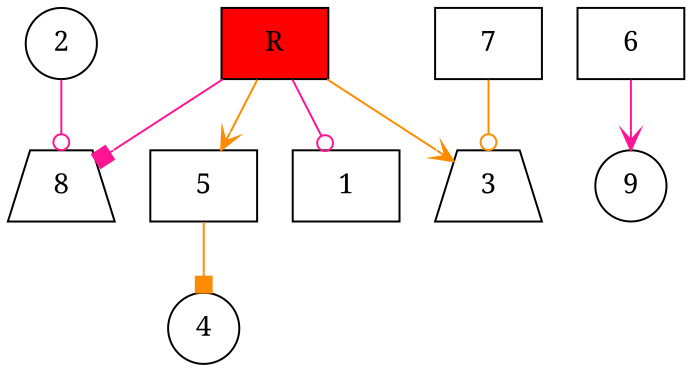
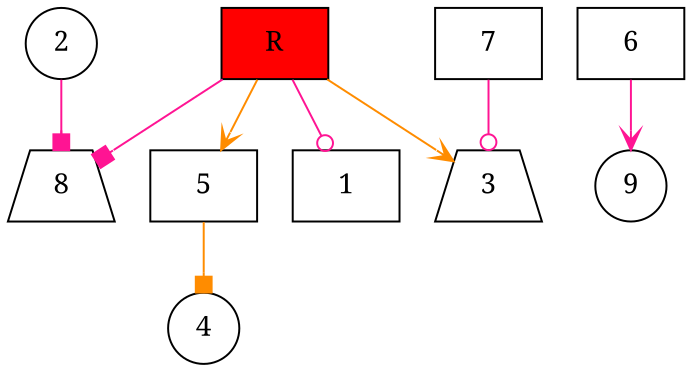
(61, 107) -> (61, 107)
(489, 107) -> (489, 107)
